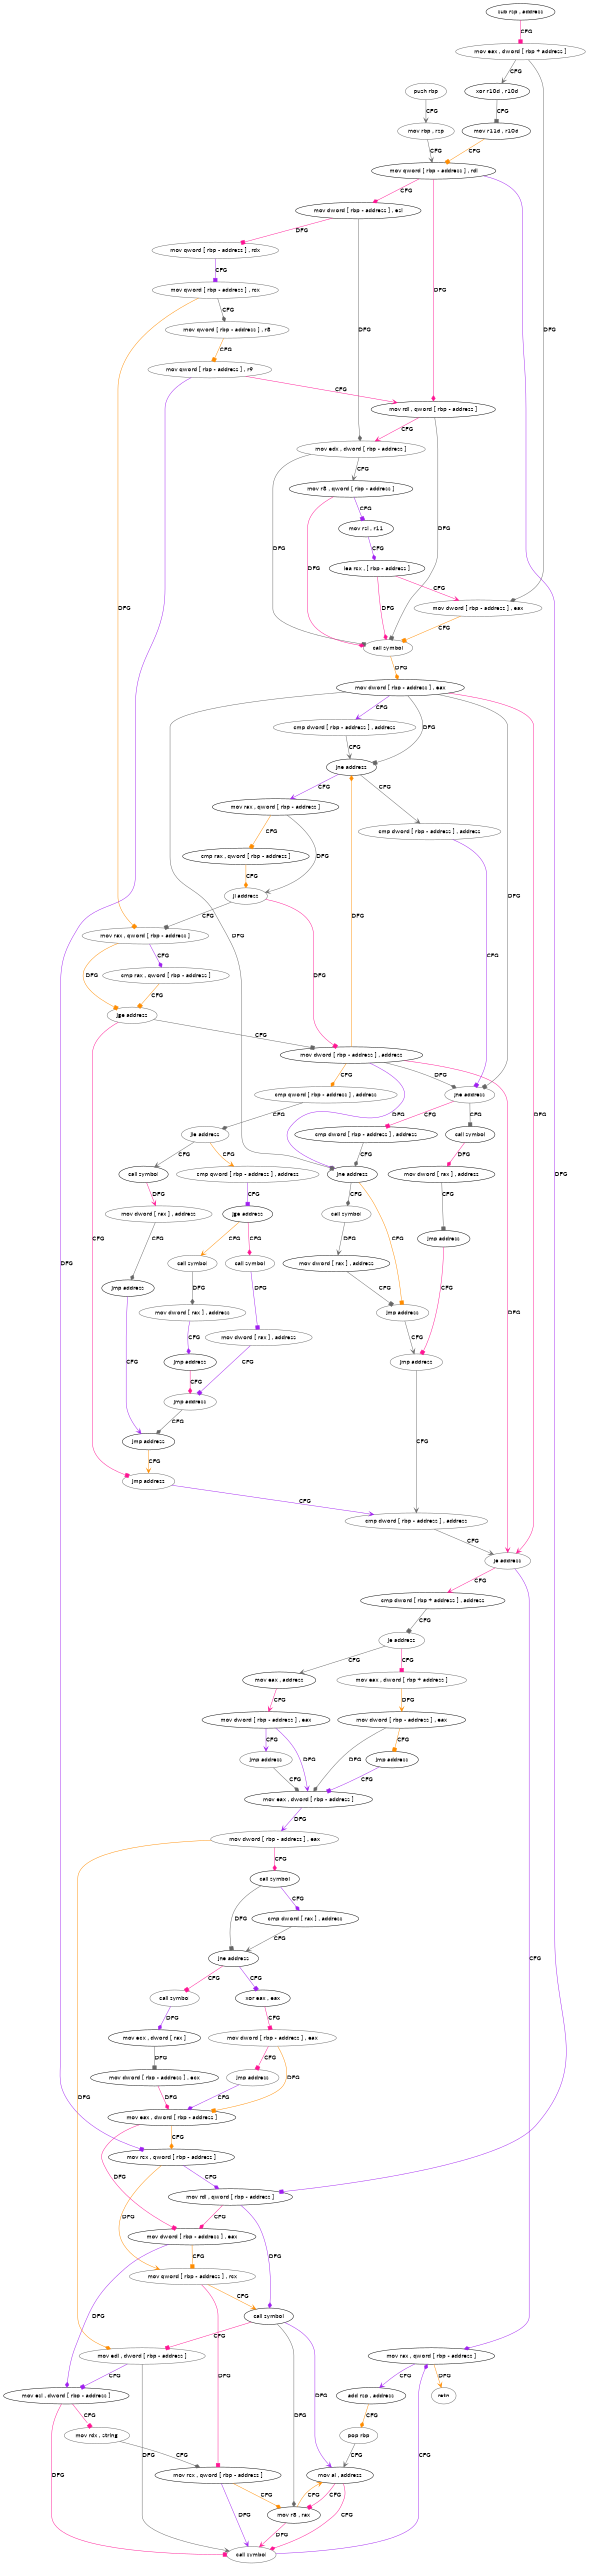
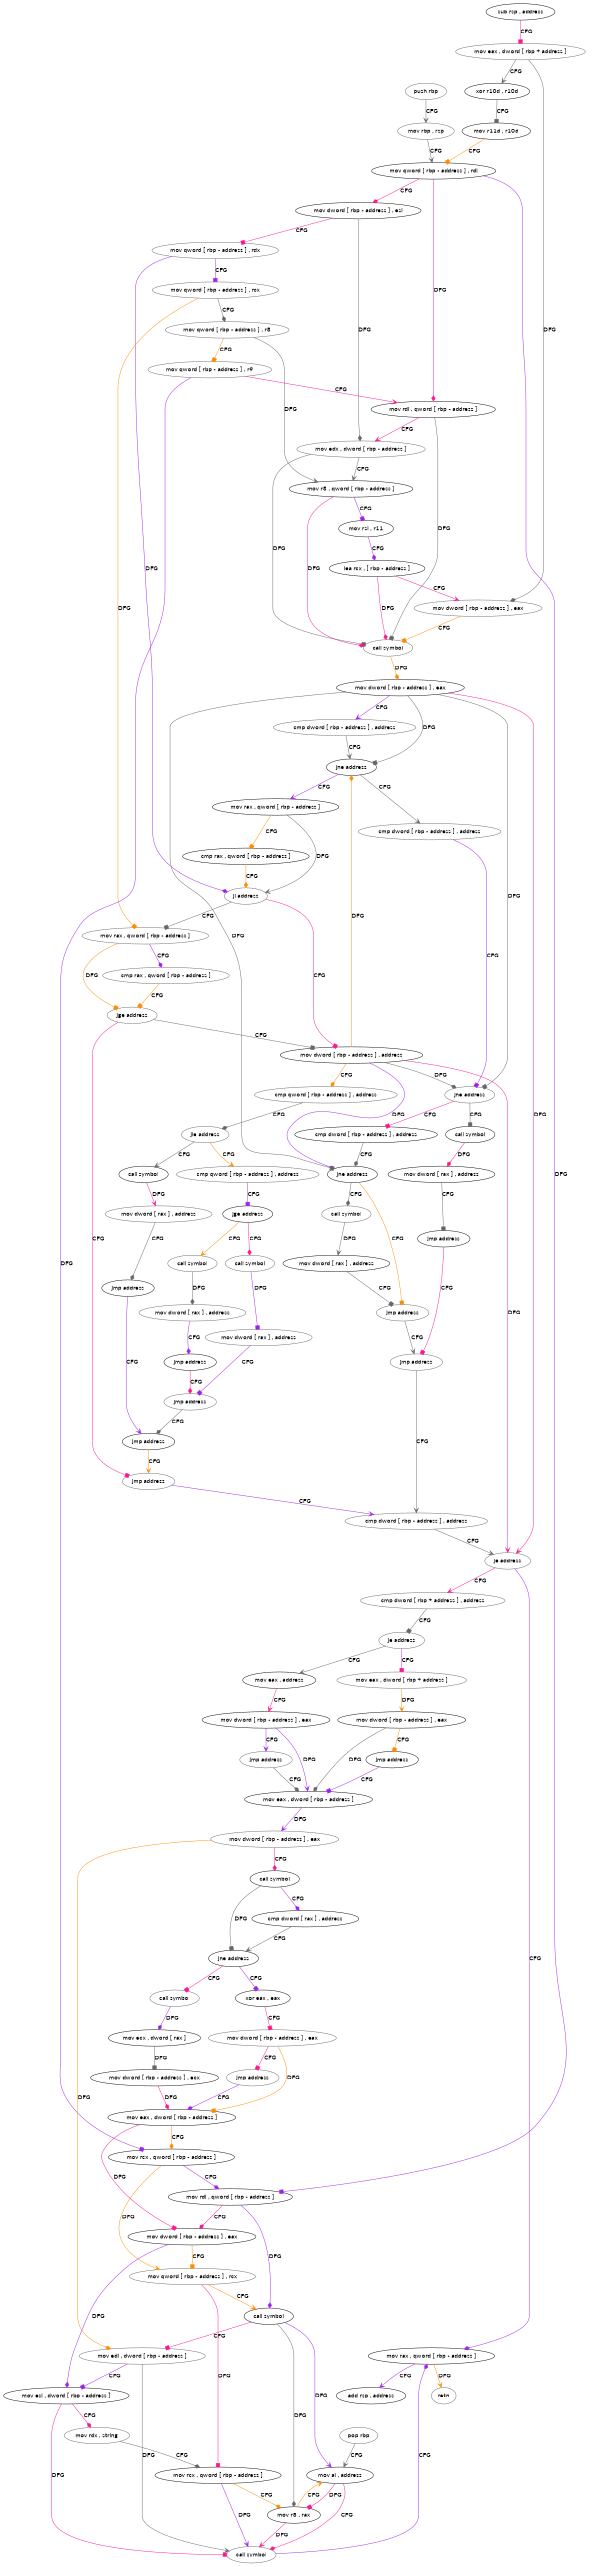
(302, 231) -> (302, 231)
none -> (284, 408)
none -> (146, 583)
(320, 976) -> (320, 976)
(433, 1601) -> (433, 1601)
(80, 2413) -> (80, 2413)
(366, 2413) -> none
(336, 2495) -> (336, 2495)
